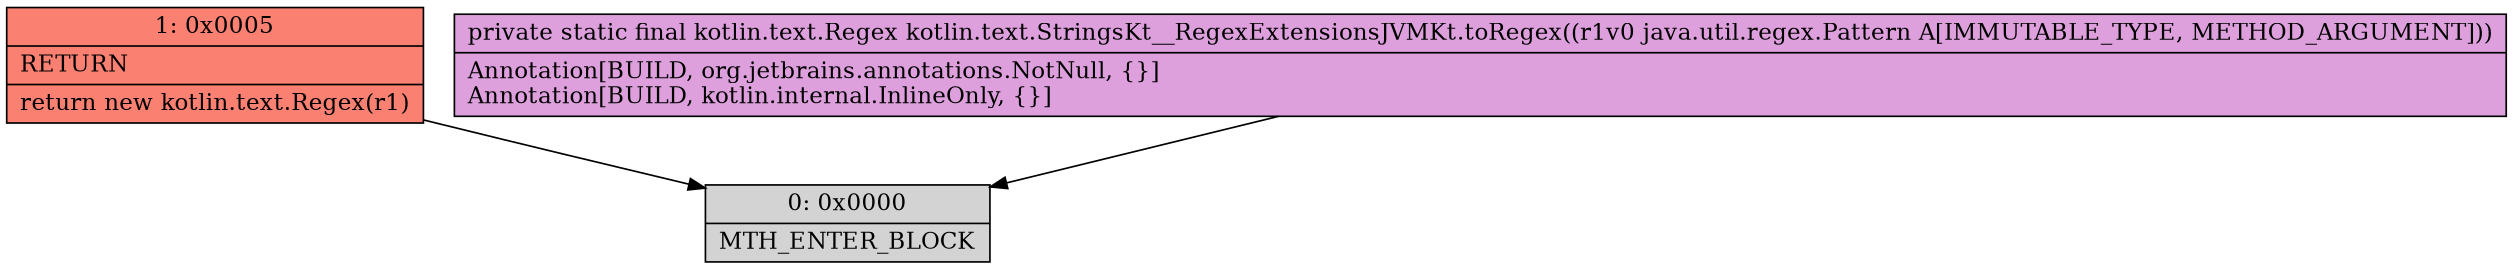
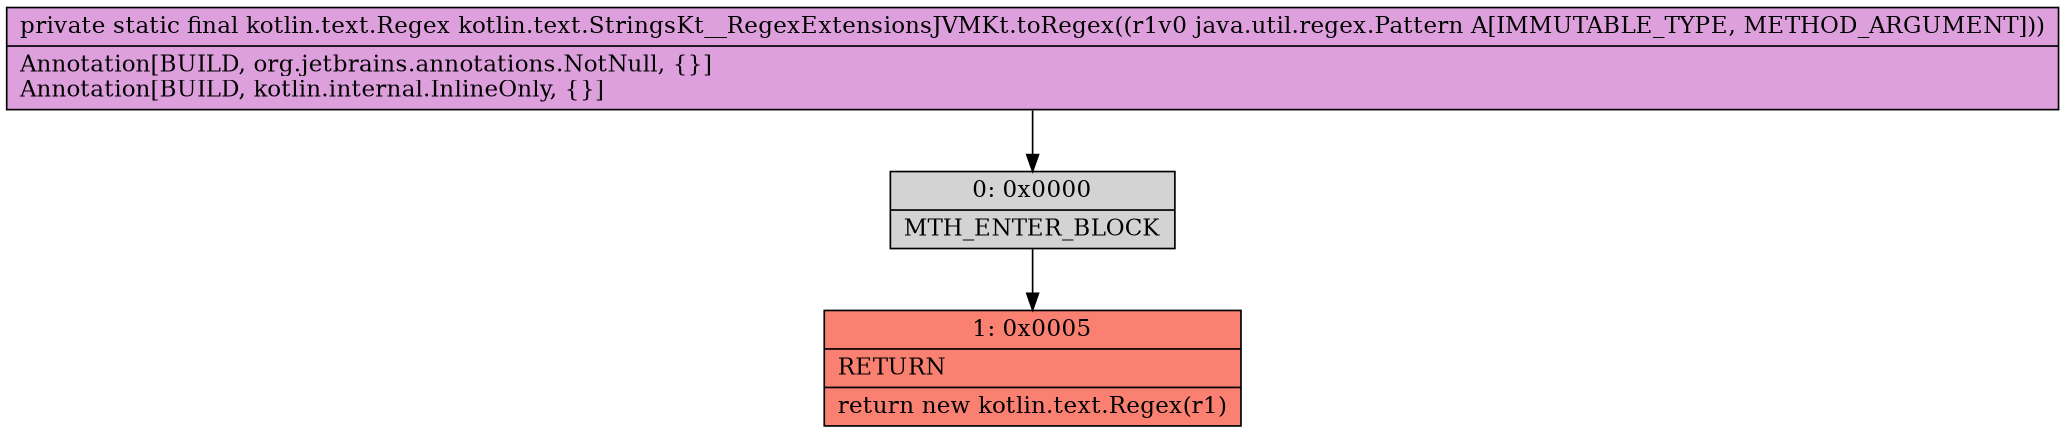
(556, 152) -> (1033, 271)
